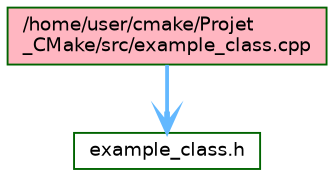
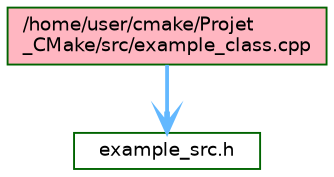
(167, 151) -> (167, 151)
